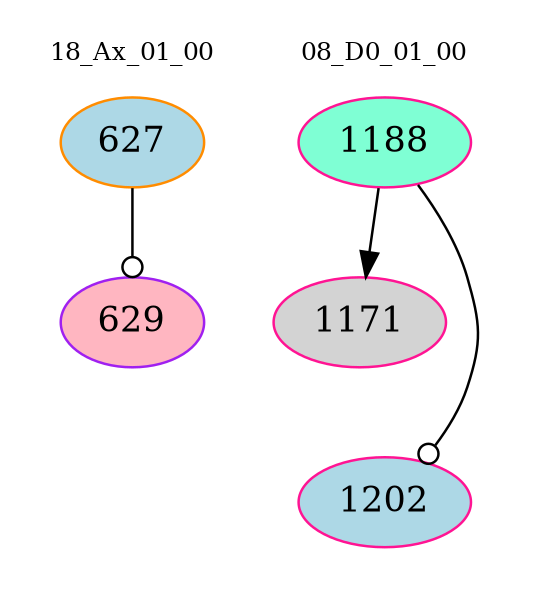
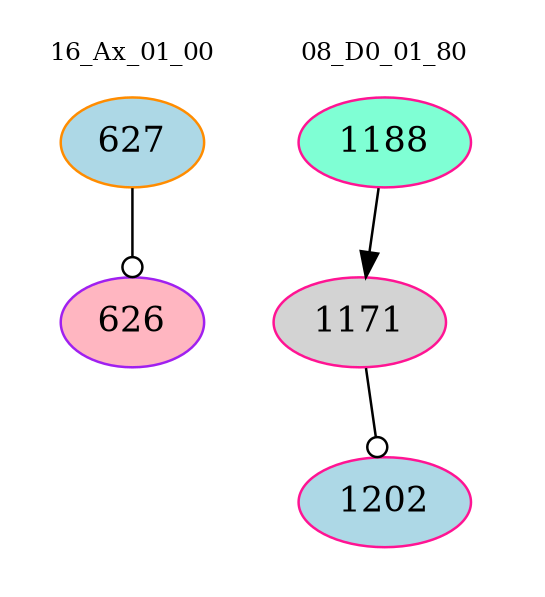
(132, 54) -> (132, 54)
(385, 54) -> (385, 54)
(476, 313) -> (371, 402)
(132, 322) -> (132, 322)
